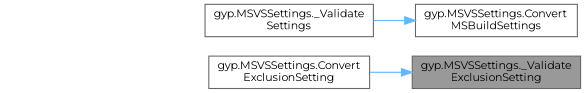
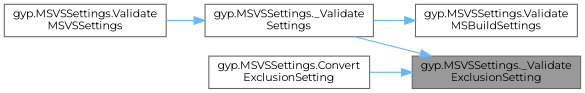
none -> (85, 21)
(496, 21) -> (496, 21)
none -> (387, 45)
